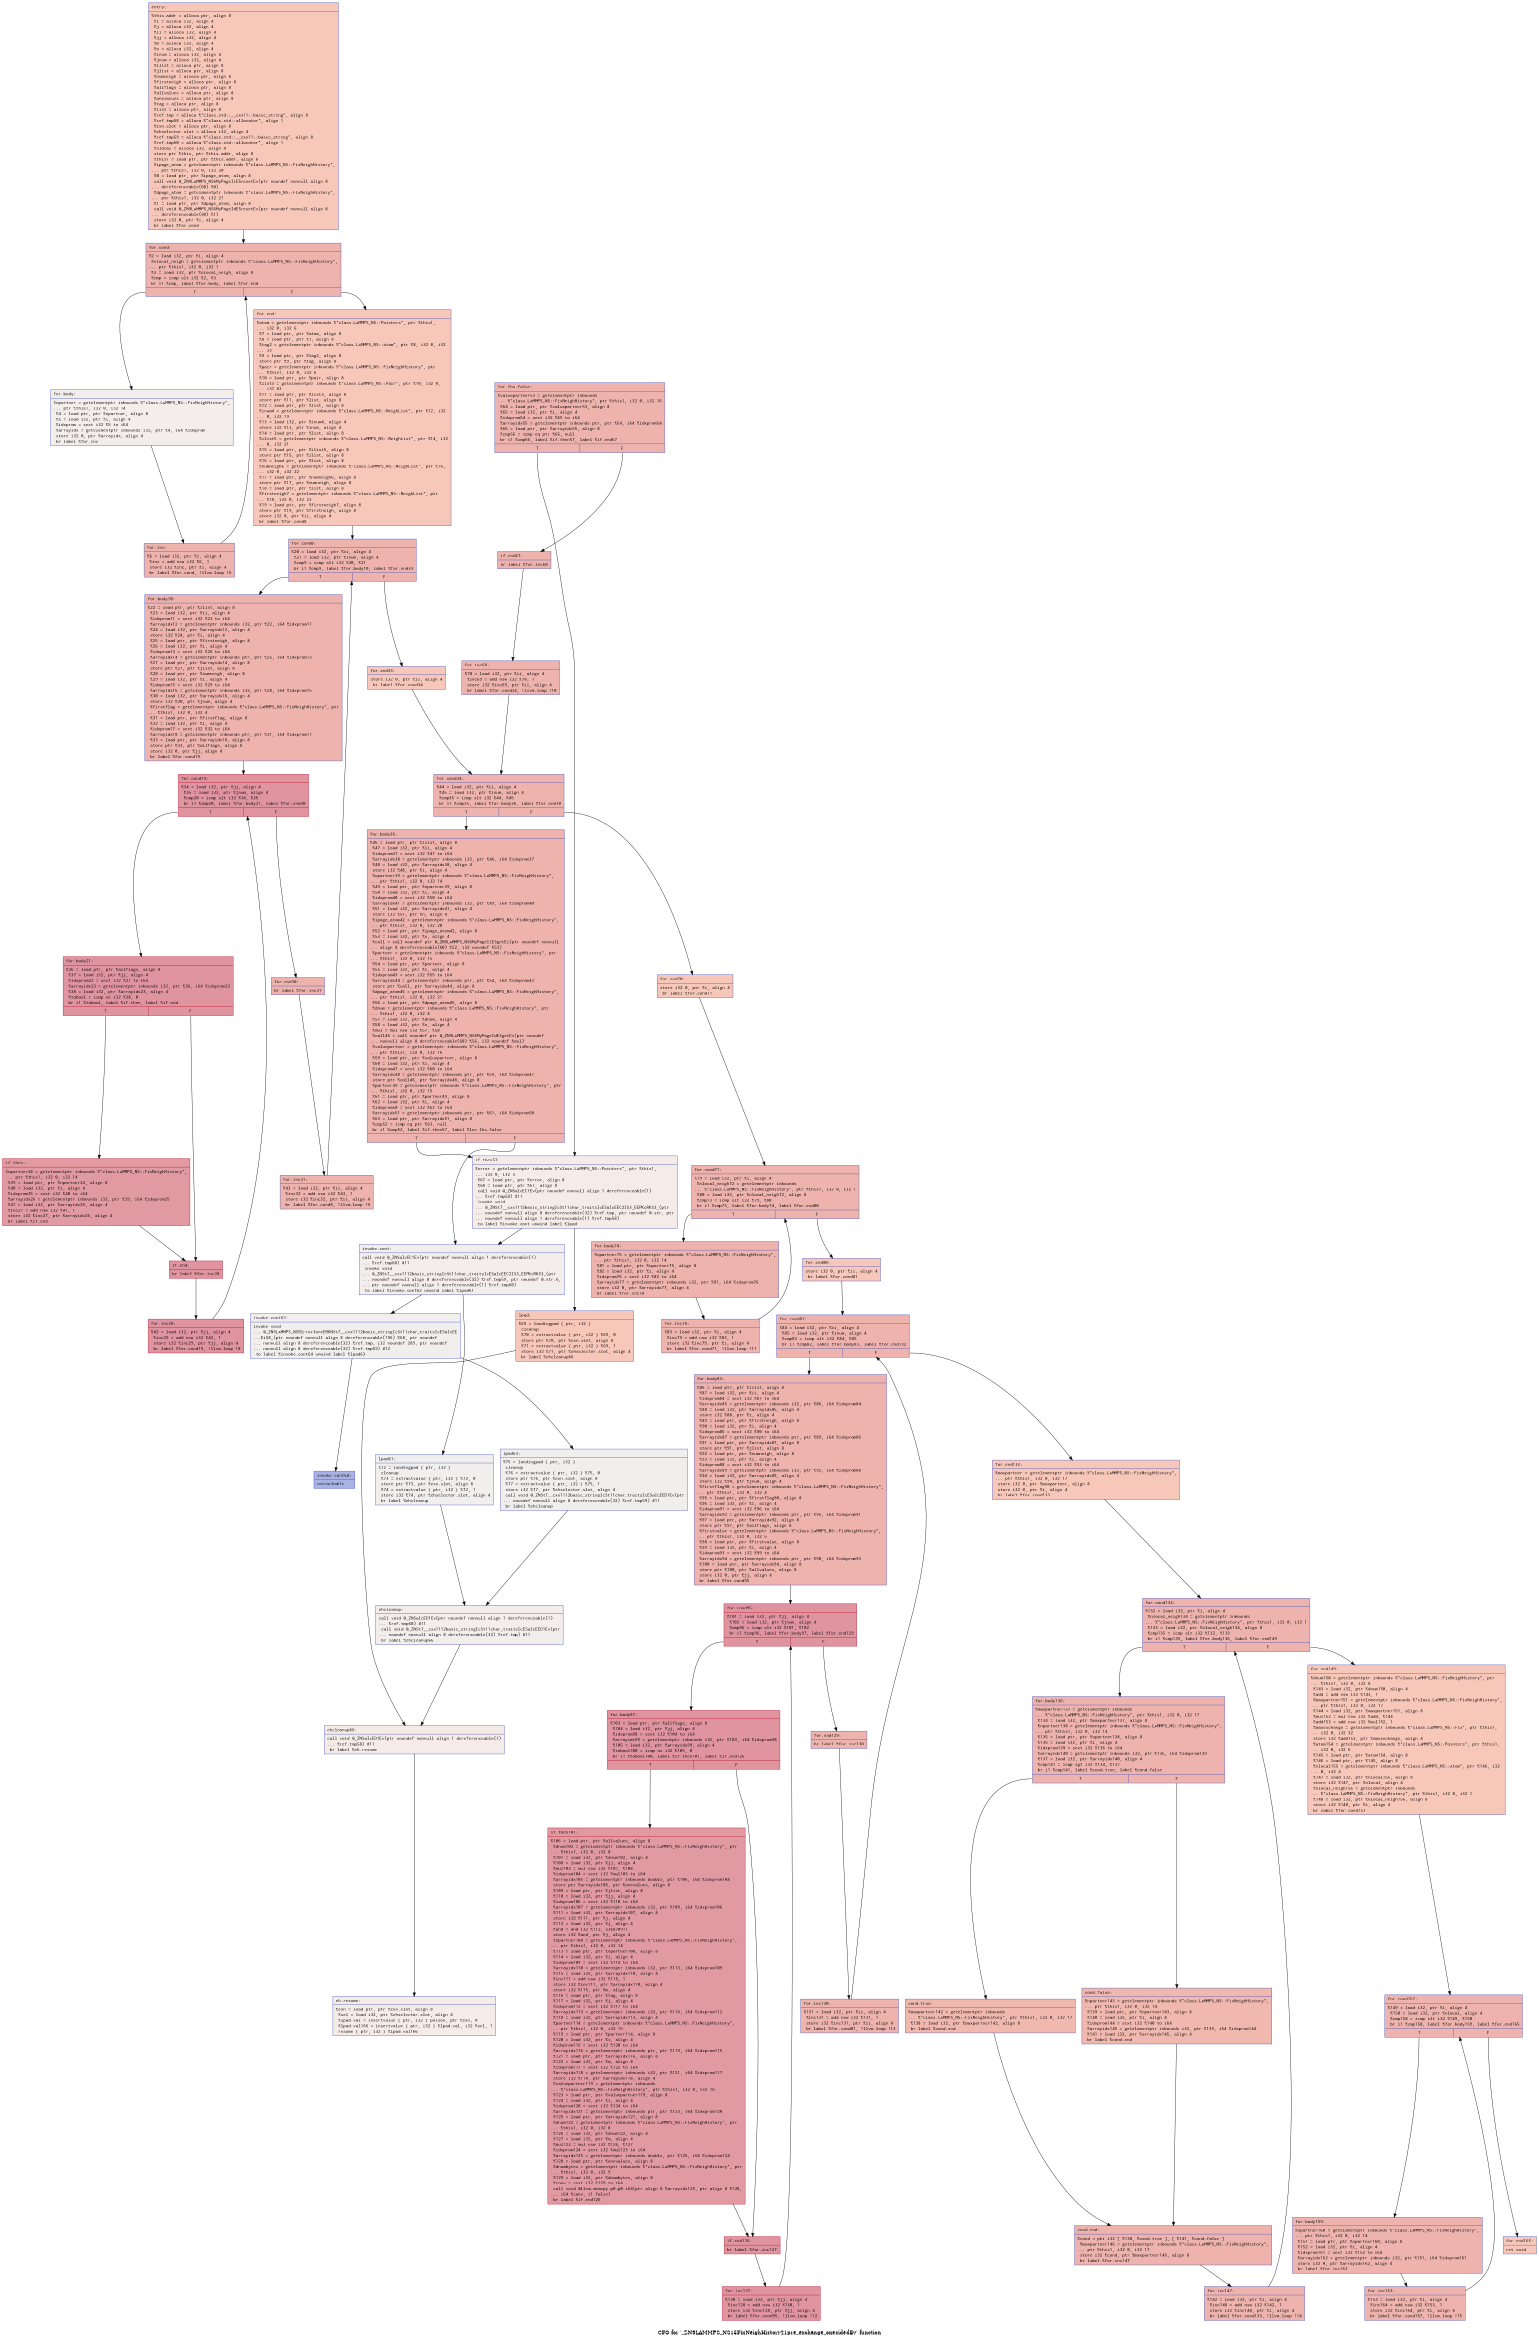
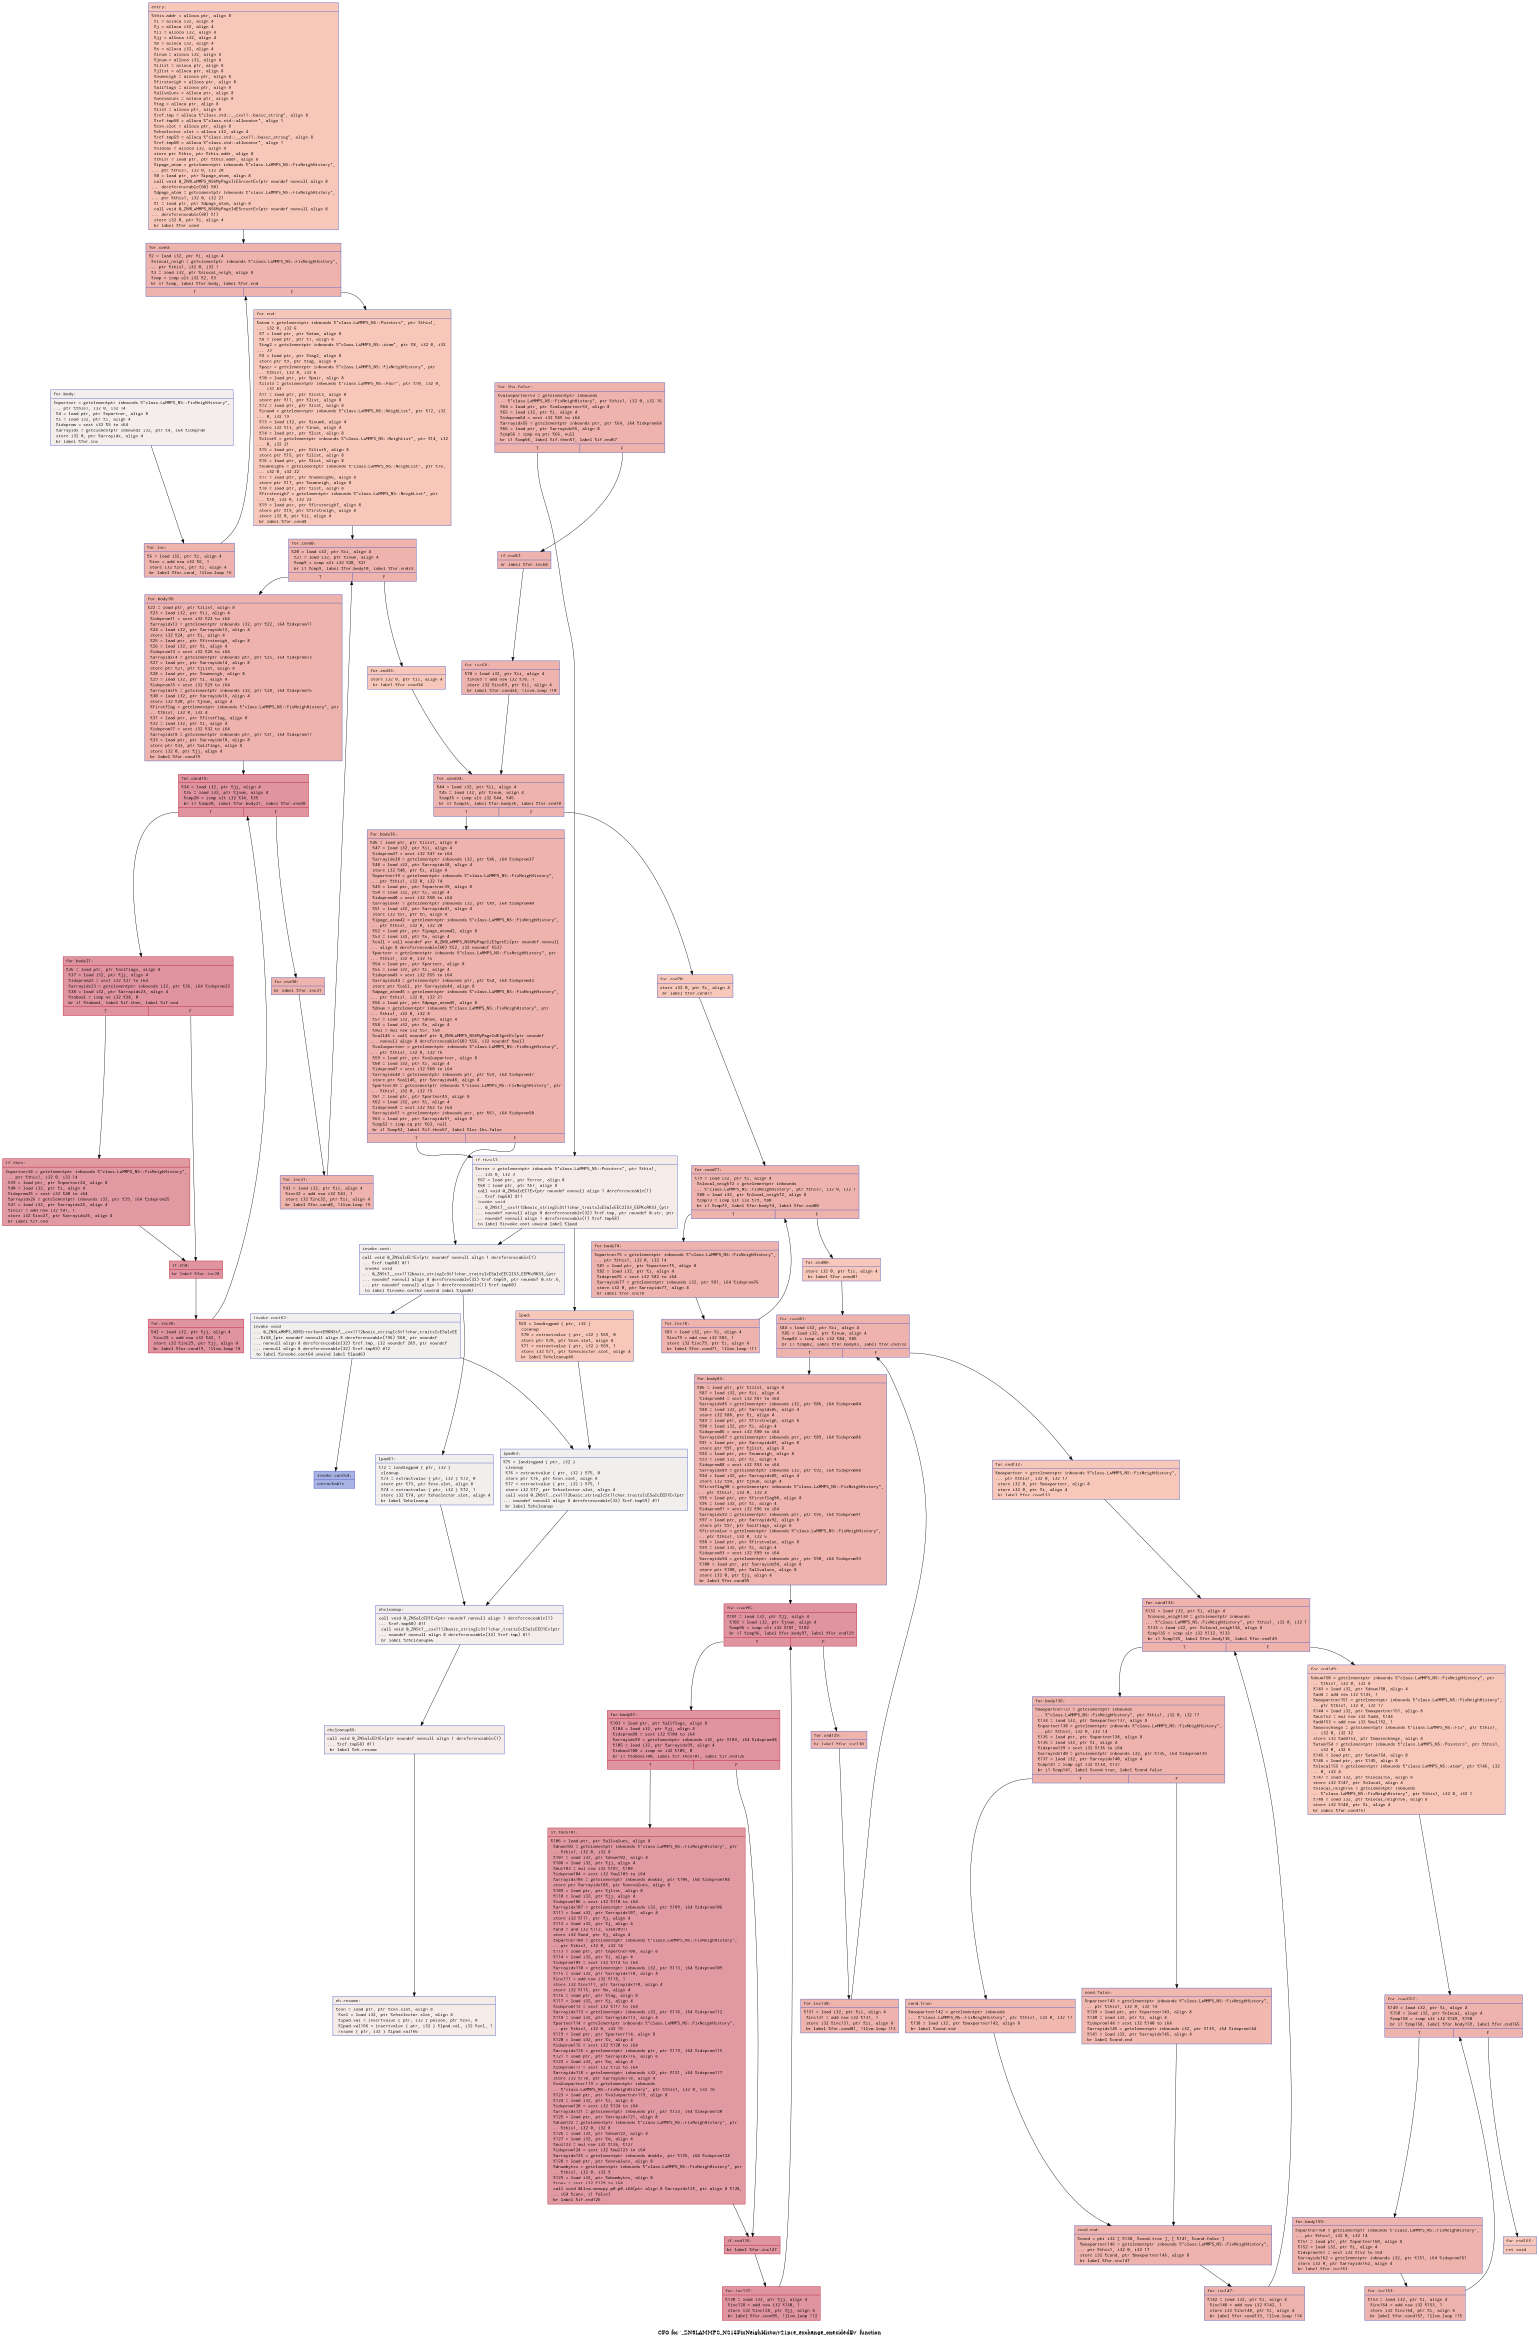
(120, 333) -> none
(362, 1478) -> (584, 1403)
